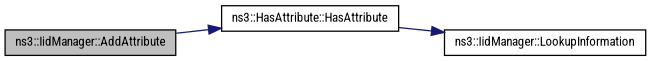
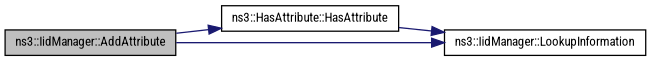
none -> (304, 43)
